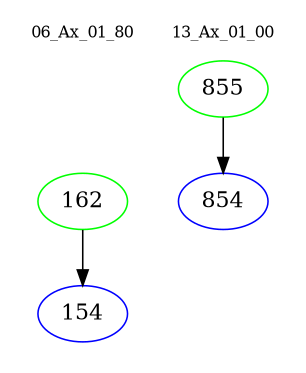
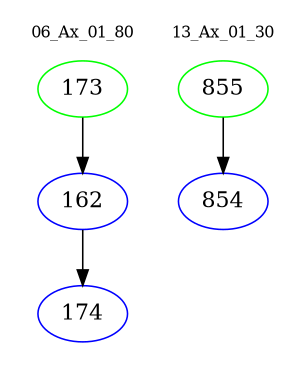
(223, 34) -> (223, 34)
none -> (83, 89)
(83, 201) -> (83, 201)
(83, 314) -> (83, 314)
